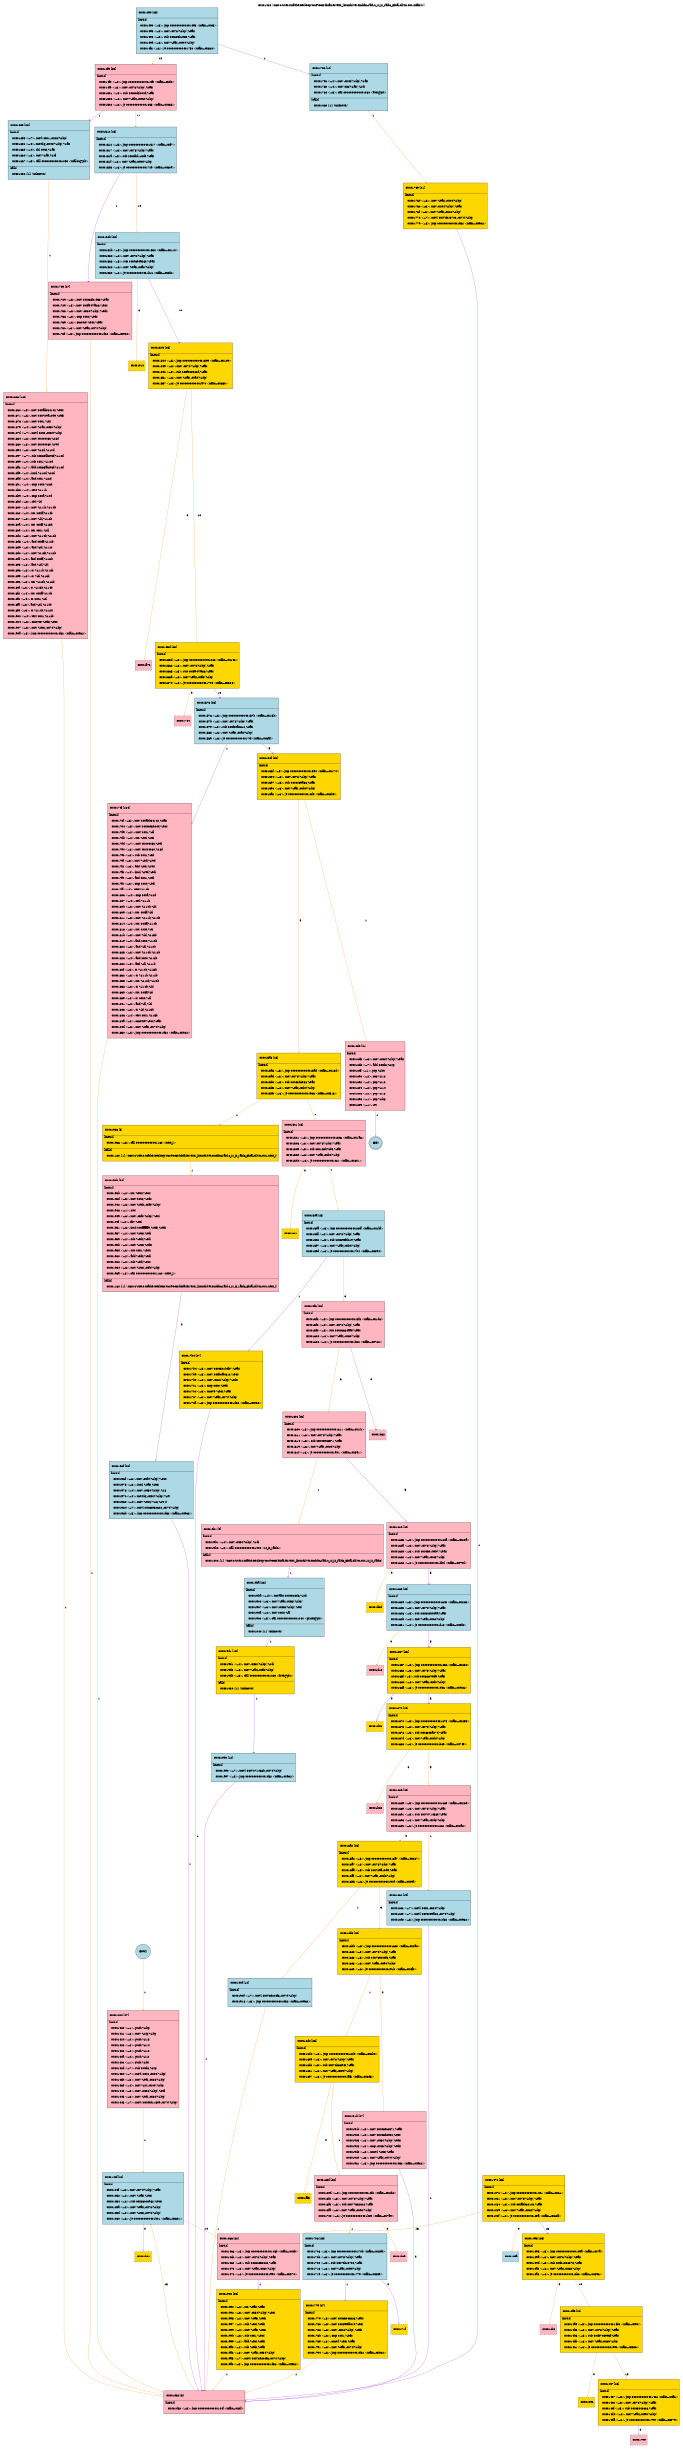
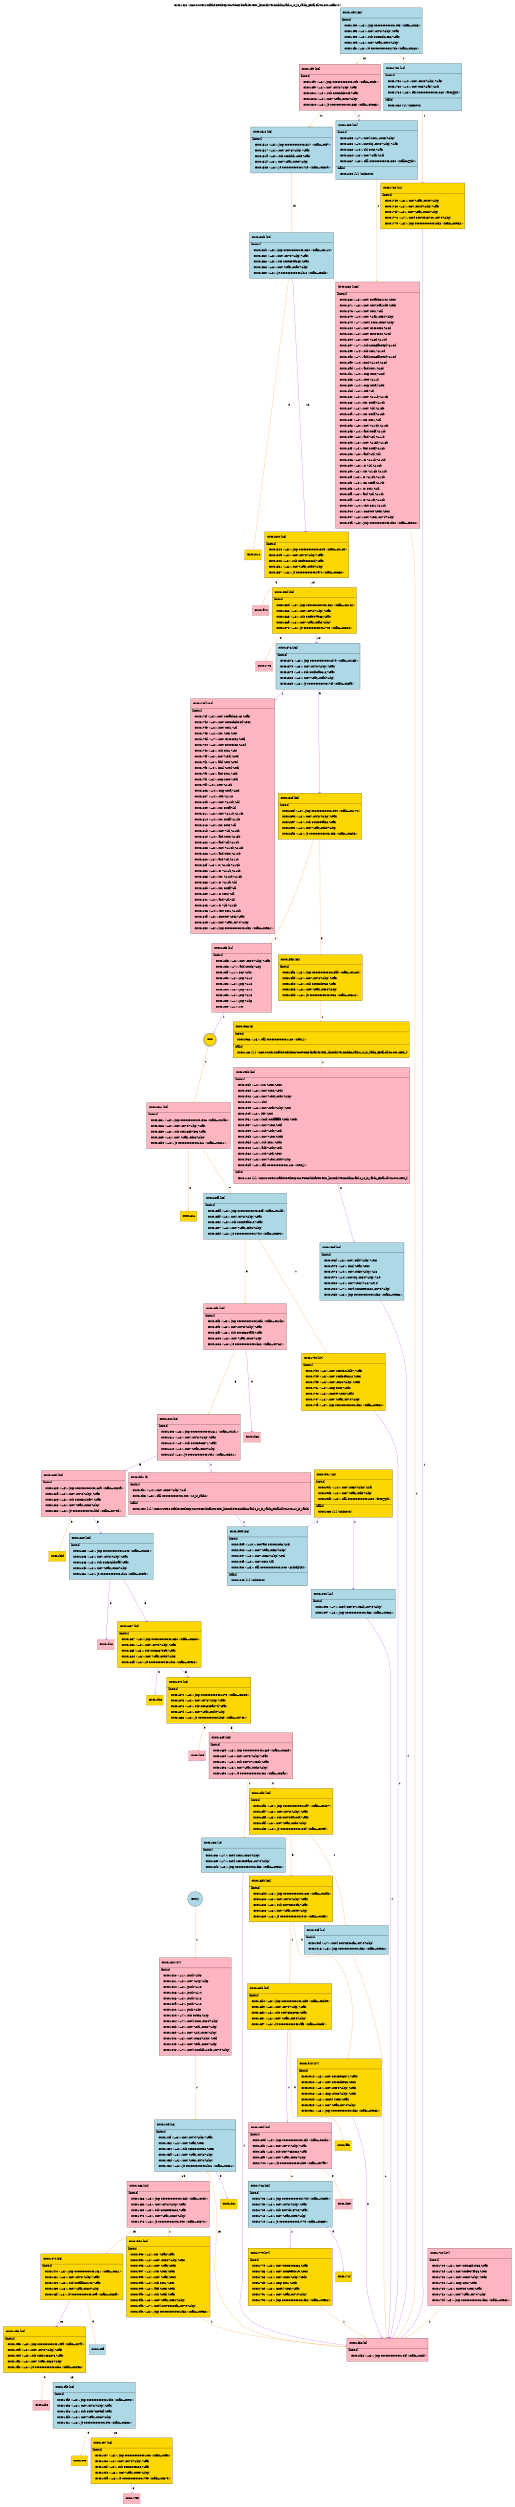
(263, 59) -> (401, 58)
(96, 225) -> none
(311, 1109) -> (201, 1074)
(376, 1143) -> (210, 1040)
(290, 1305) -> (292, 1296)
(308, 1490) -> (209, 1466)
(269, 1641) -> (315, 1522)
(386, 1646) -> (108, 1609)
(97, 1731) -> none
(332, 2128) -> (287, 2075)
(384, 2140) -> (339, 2088)
(393, 2230) -> (121, 2239)
(258, 2284) -> (168, 2231)
(601, 2330) -> (94, 2405)
